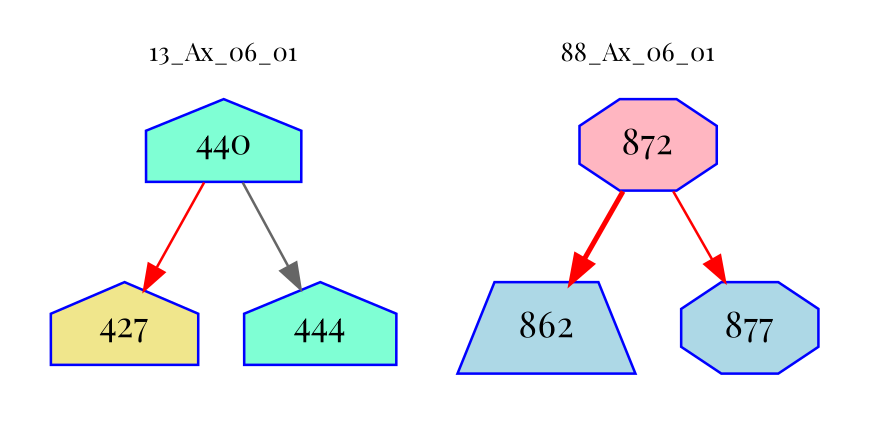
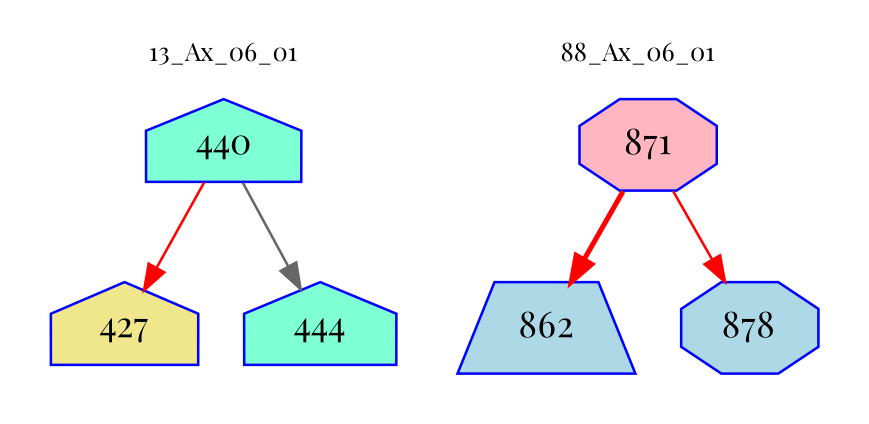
(648, 145) -> (648, 145)
(750, 328) -> (750, 328)
